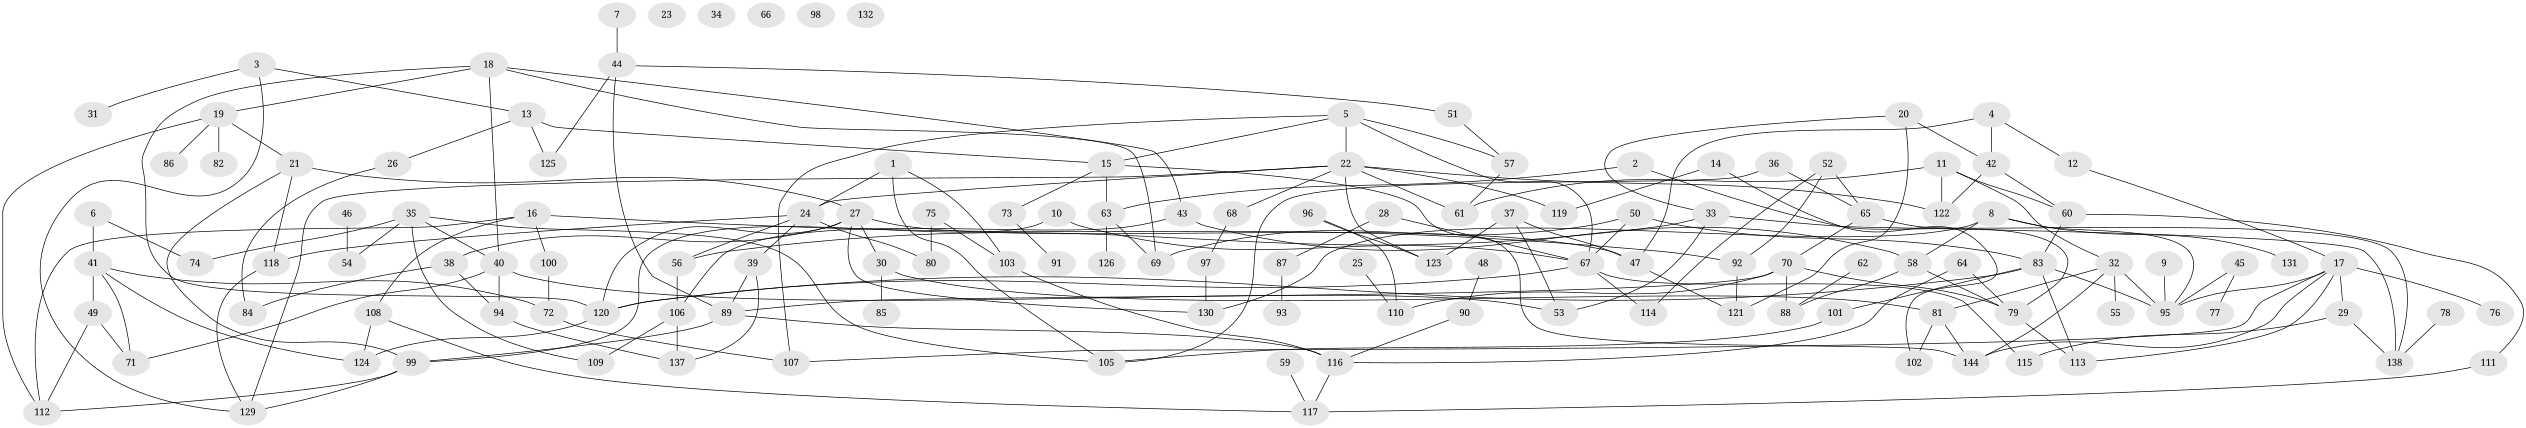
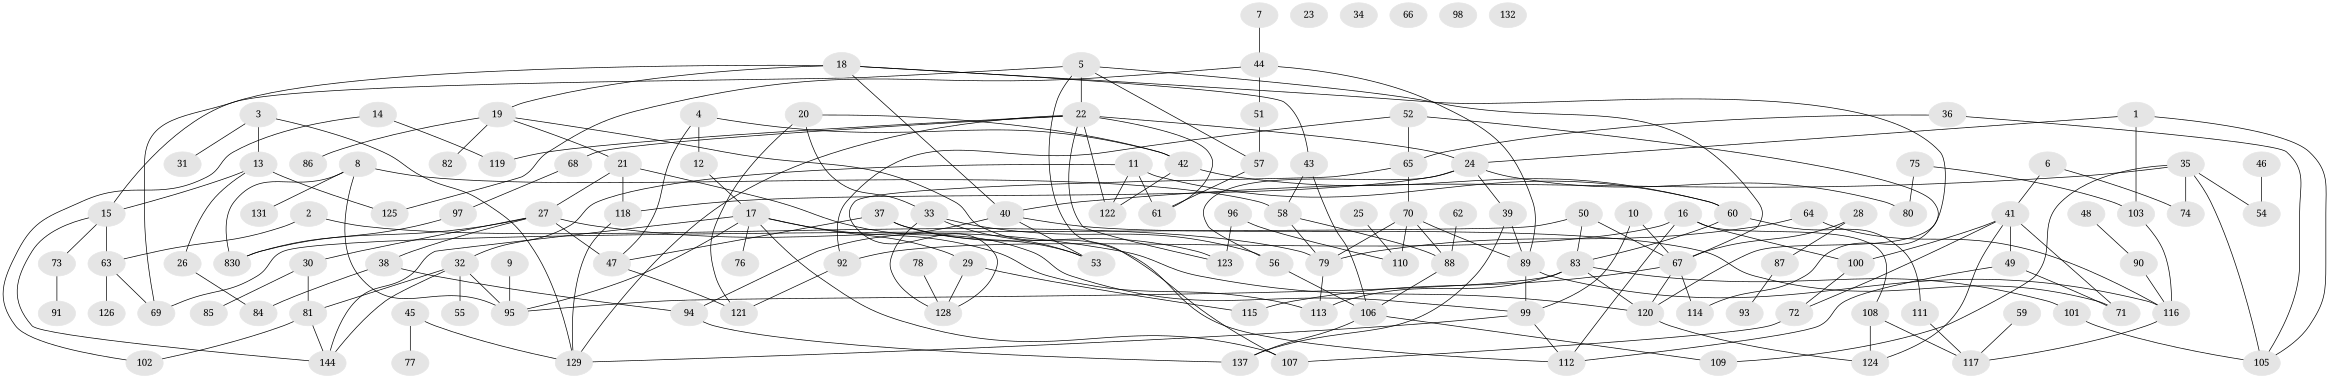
none -> (1928, 243)
none -> (1420, 282)
(2203, 289) -> (490, 343)
(1206, 313) -> (232, 264)
(2395, 363) -> (943, 313)
